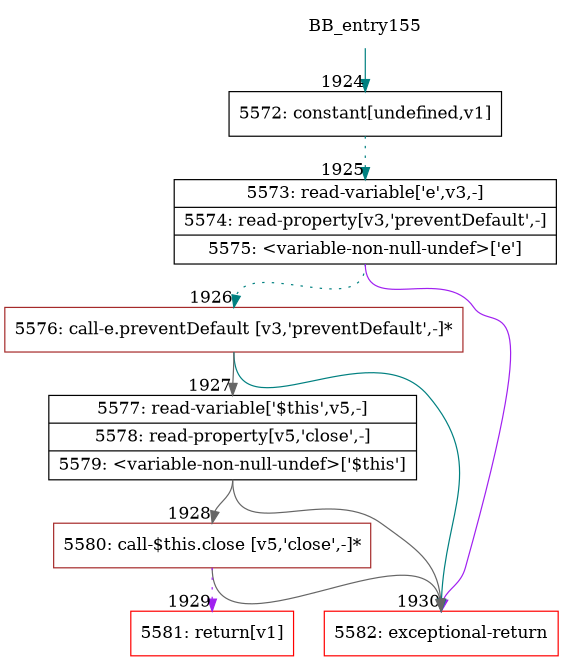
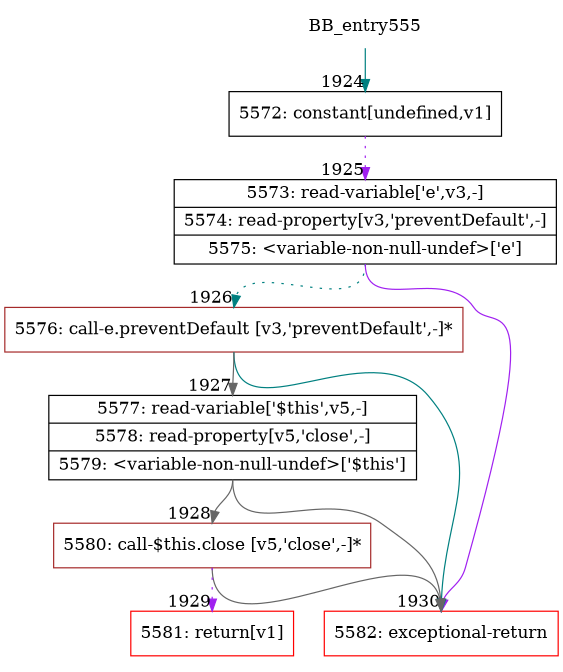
(365, 27) -> (365, 27)
(365, 152) -> (365, 152)
